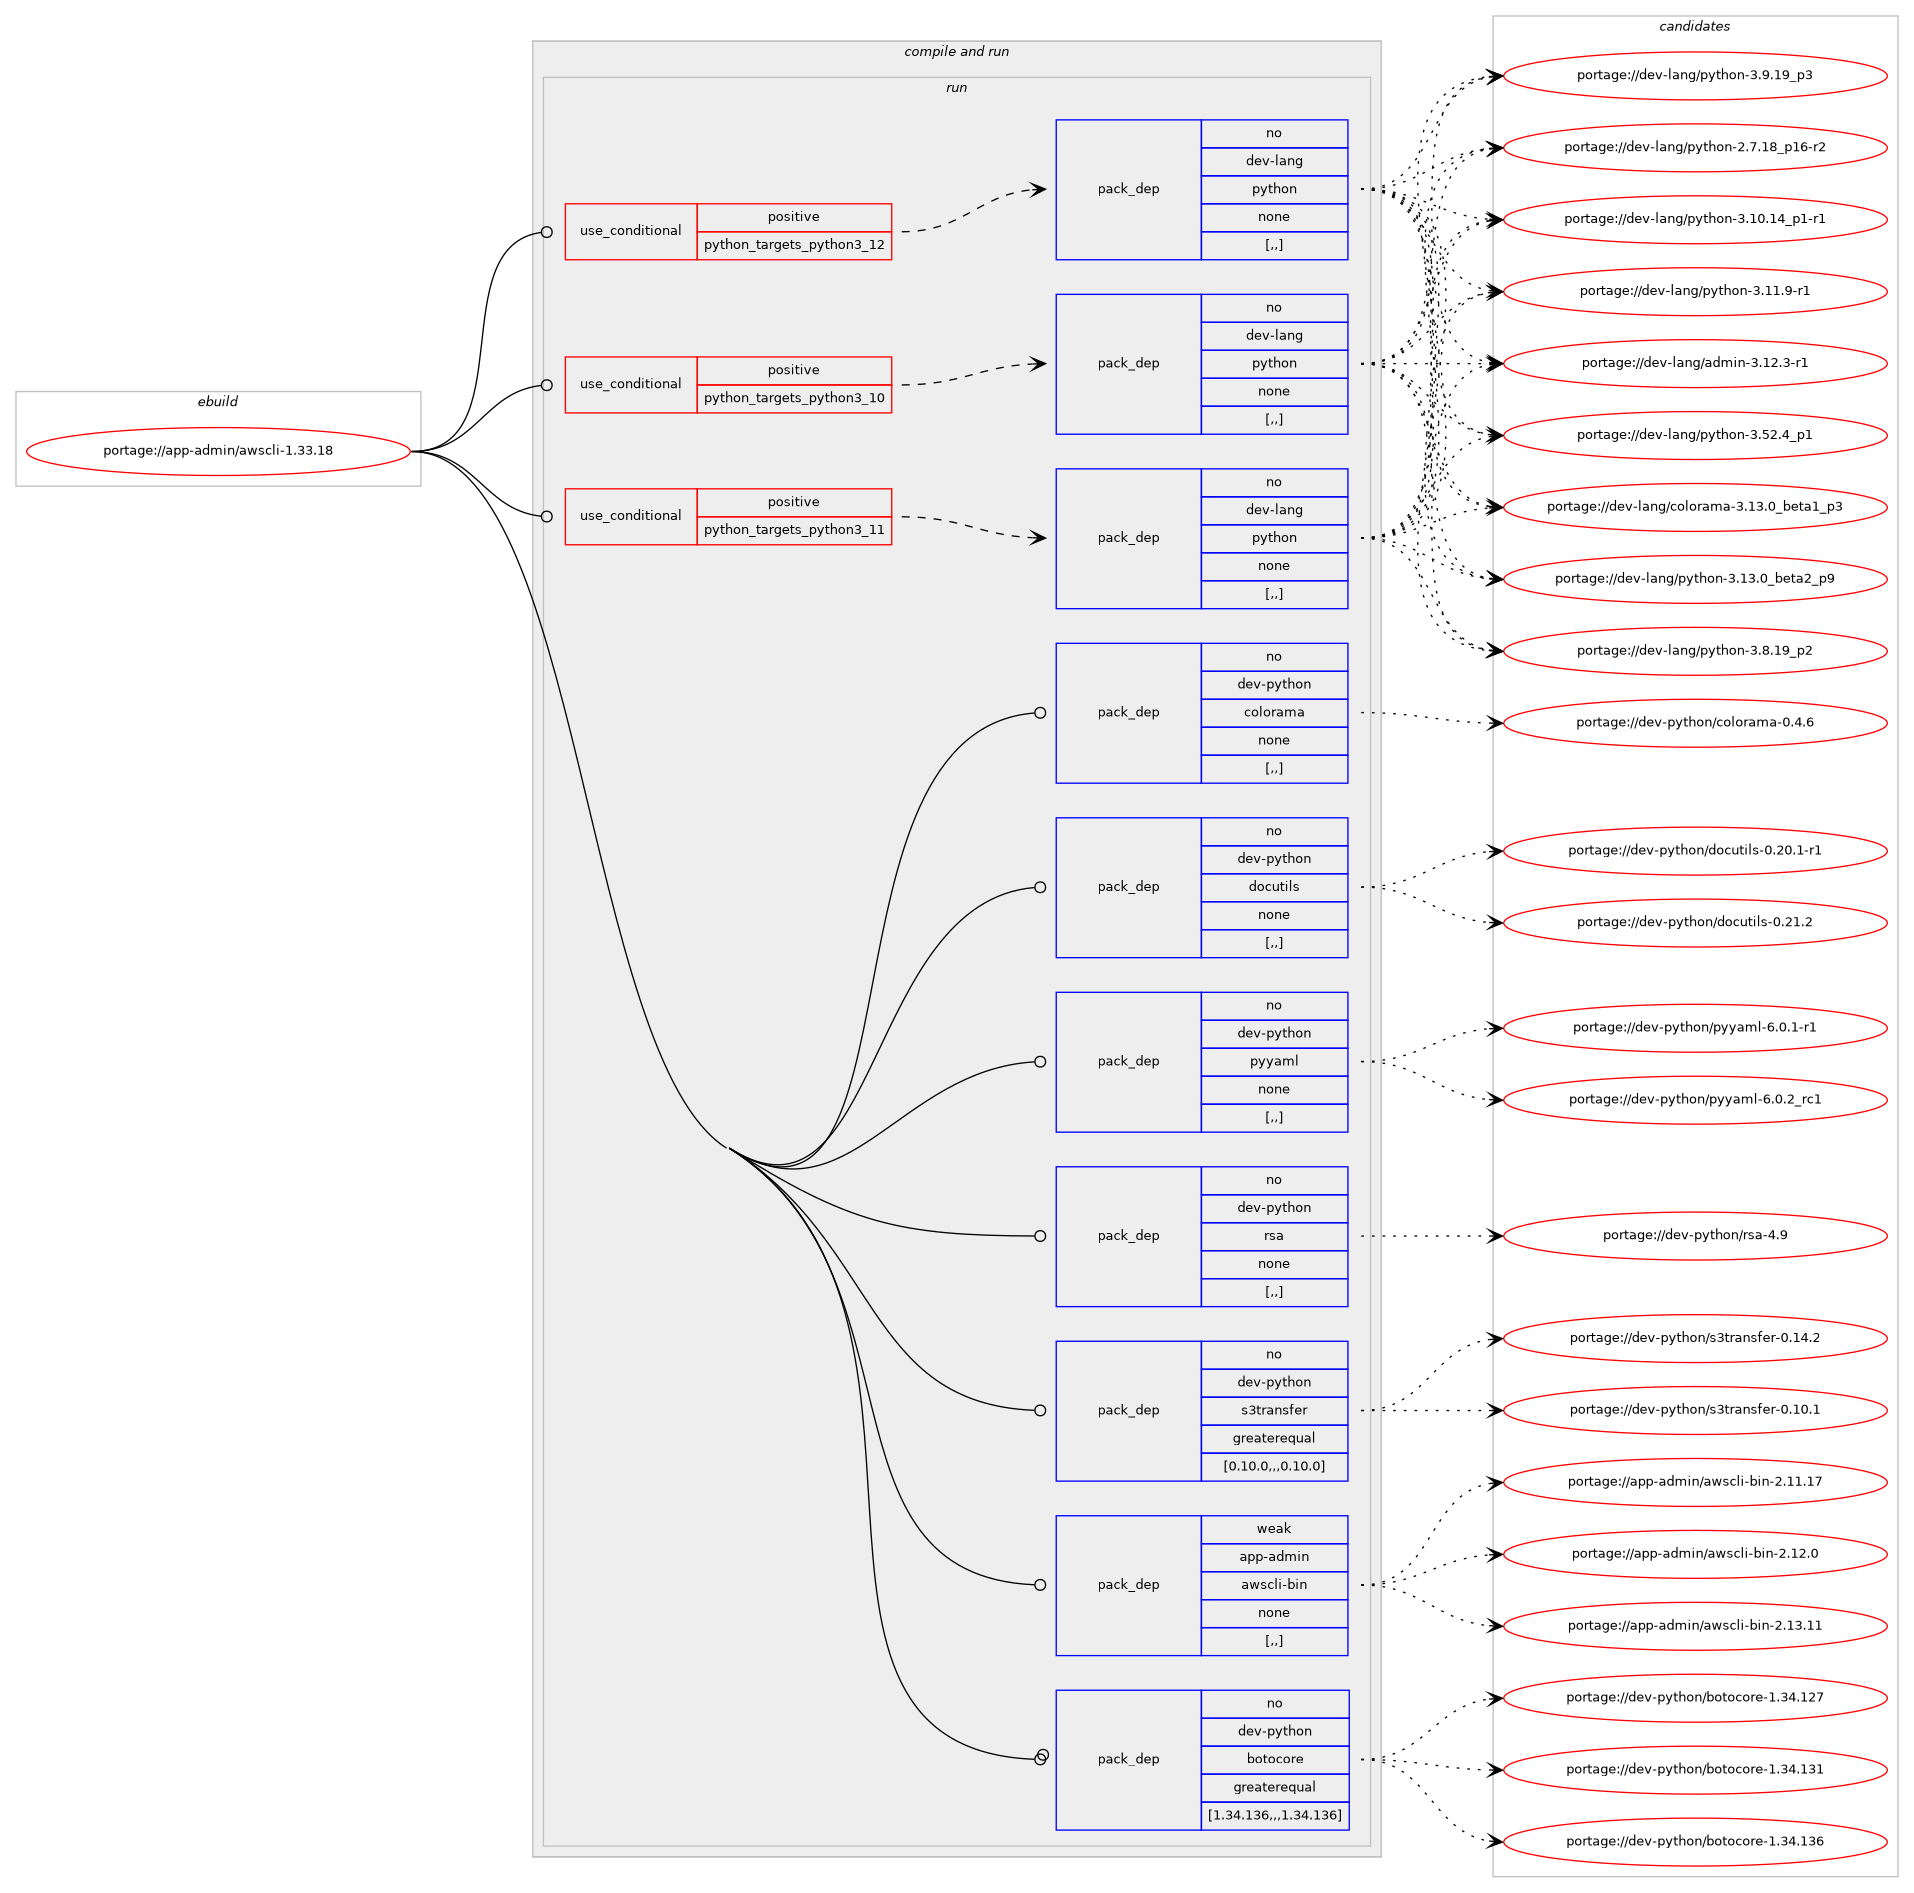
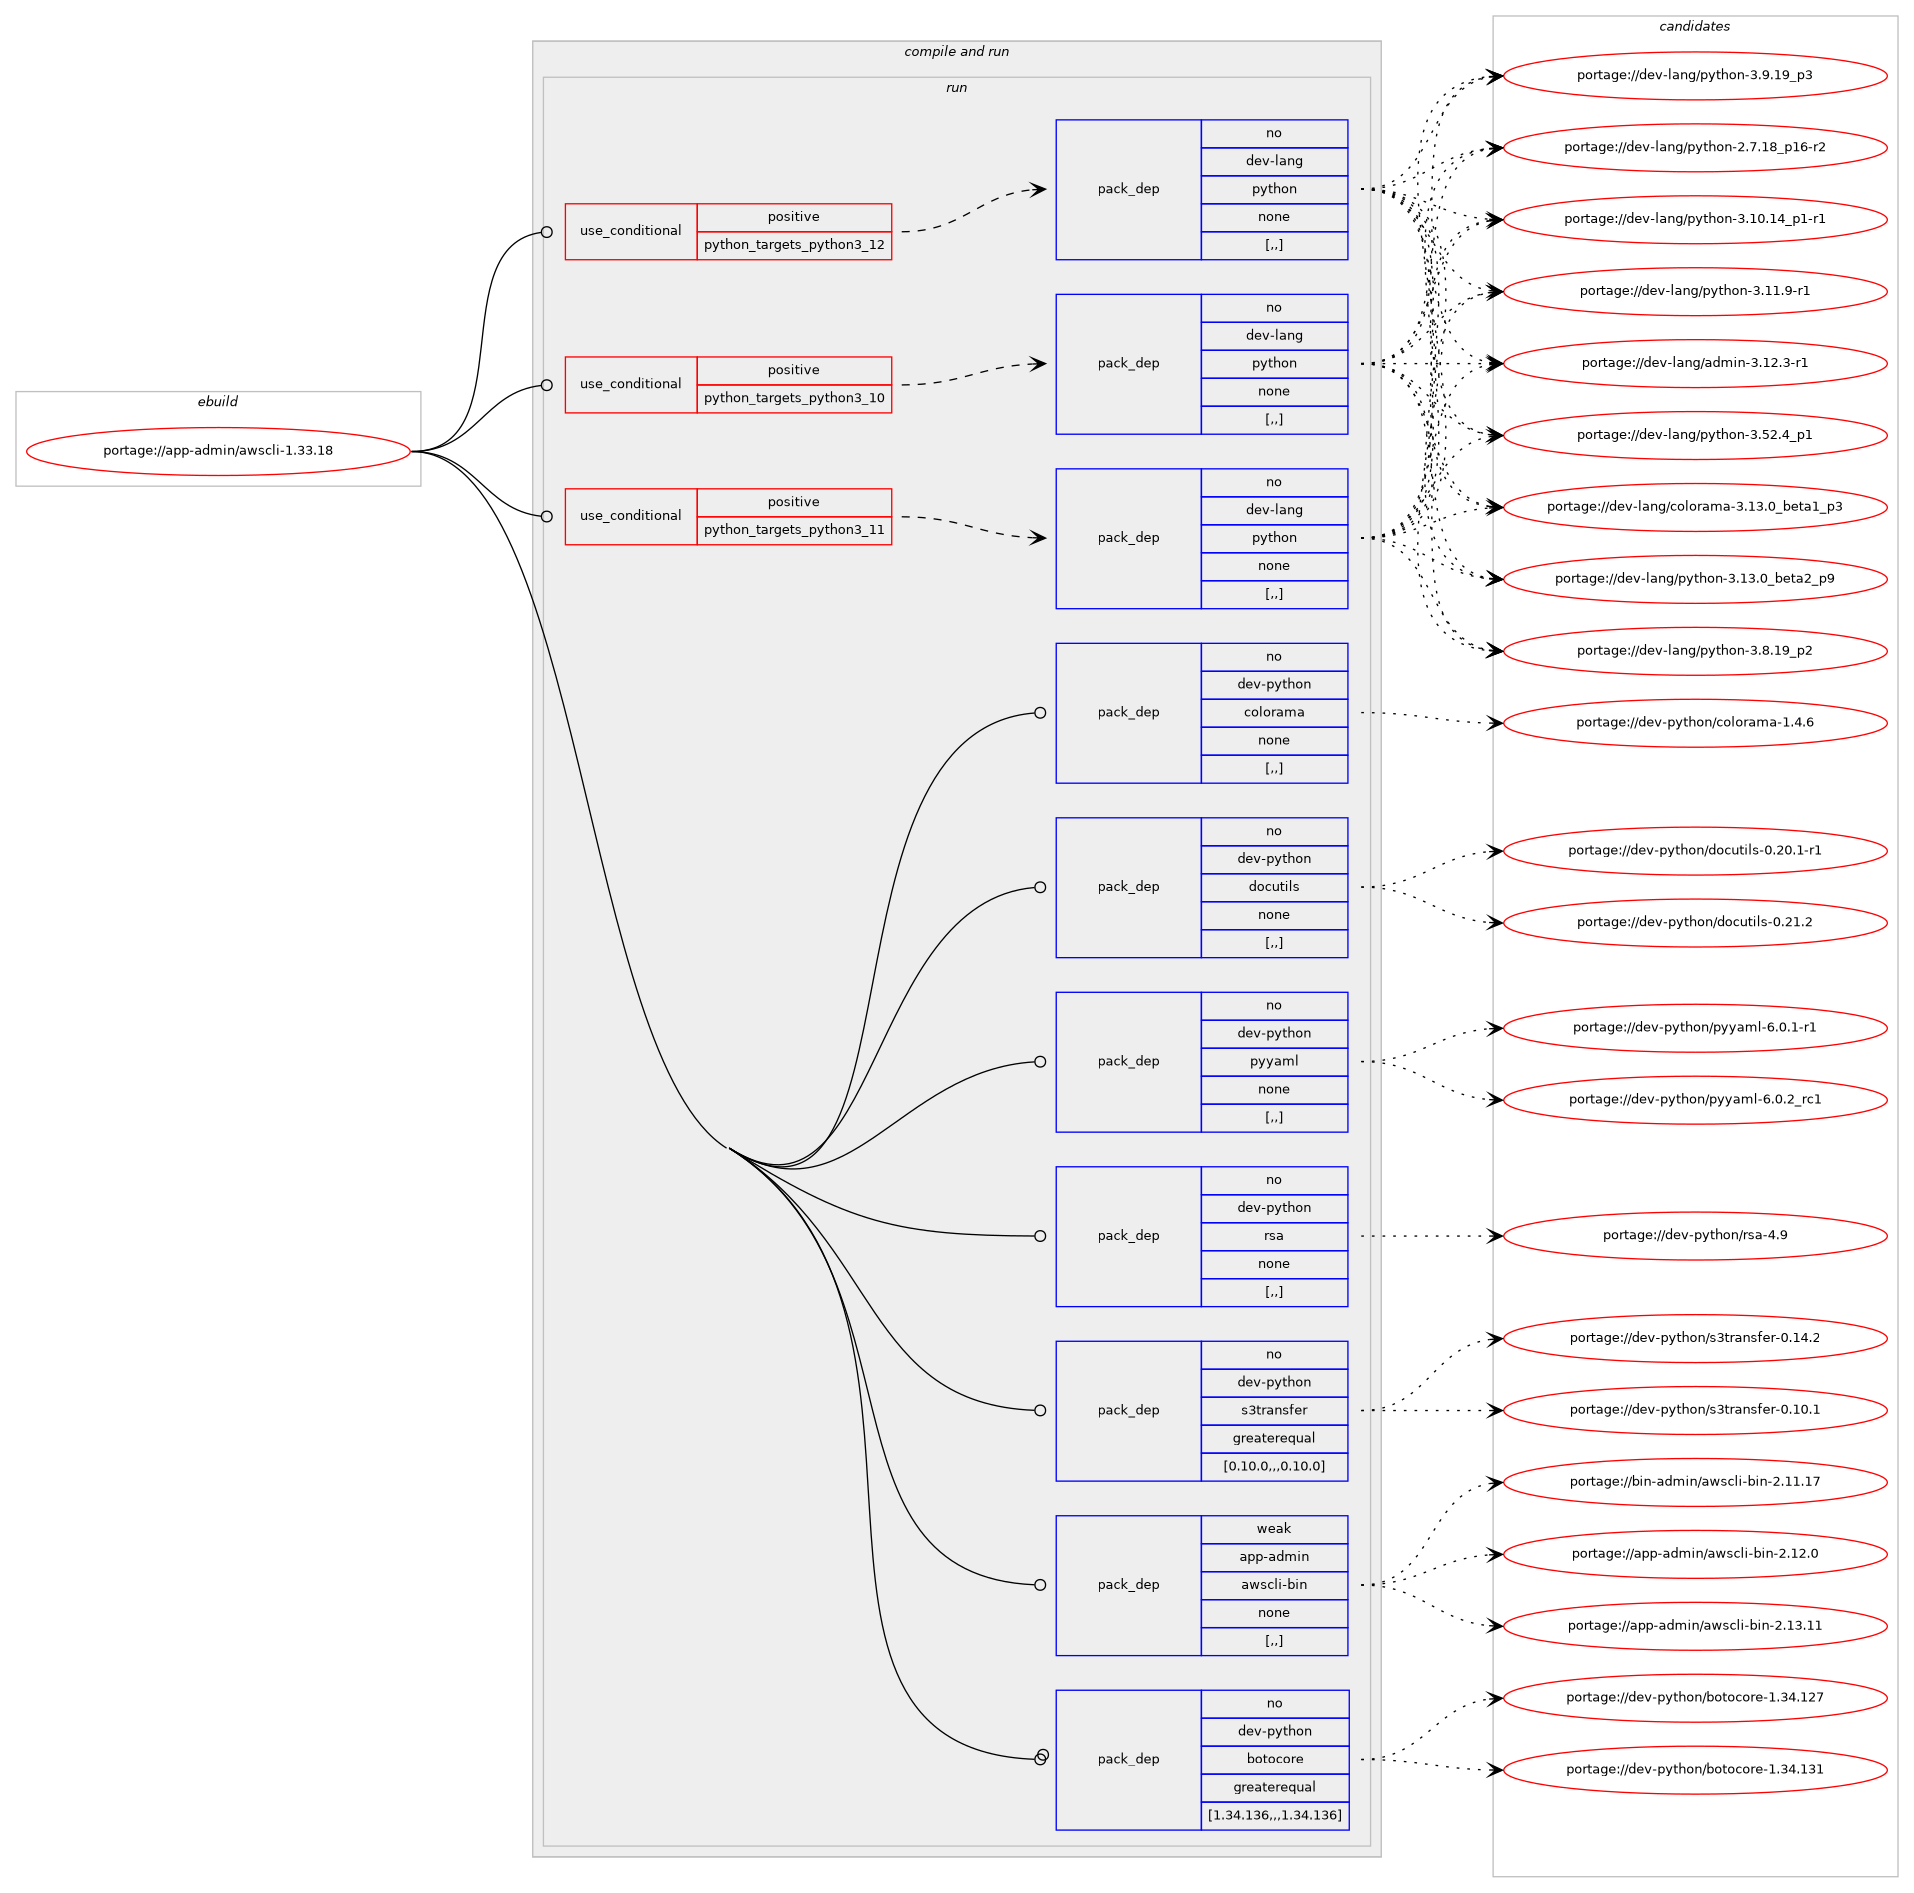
(1696, 723) -> (1696, 723)
(1696, 1482) -> (1696, 1482)
(1696, 1842) -> none
